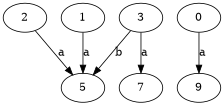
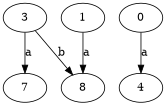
(25, 18) -> none
(83, 88) -> (83, 88)
(199, 88) -> (141, 88)
